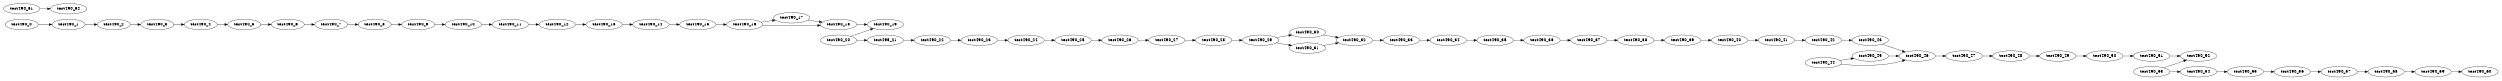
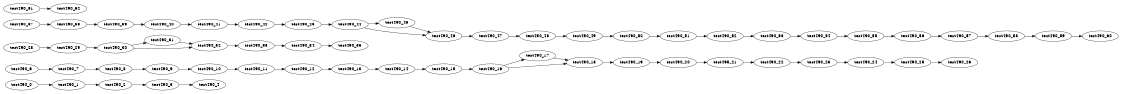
(244, 24) -> none
(861, 33) -> (653, 62)
(1167, 40) -> none
(1542, 40) -> none
(1283, 44) -> (137, 44)
(1892, 48) -> (325, 24)
(2174, 64) -> (747, 36)
